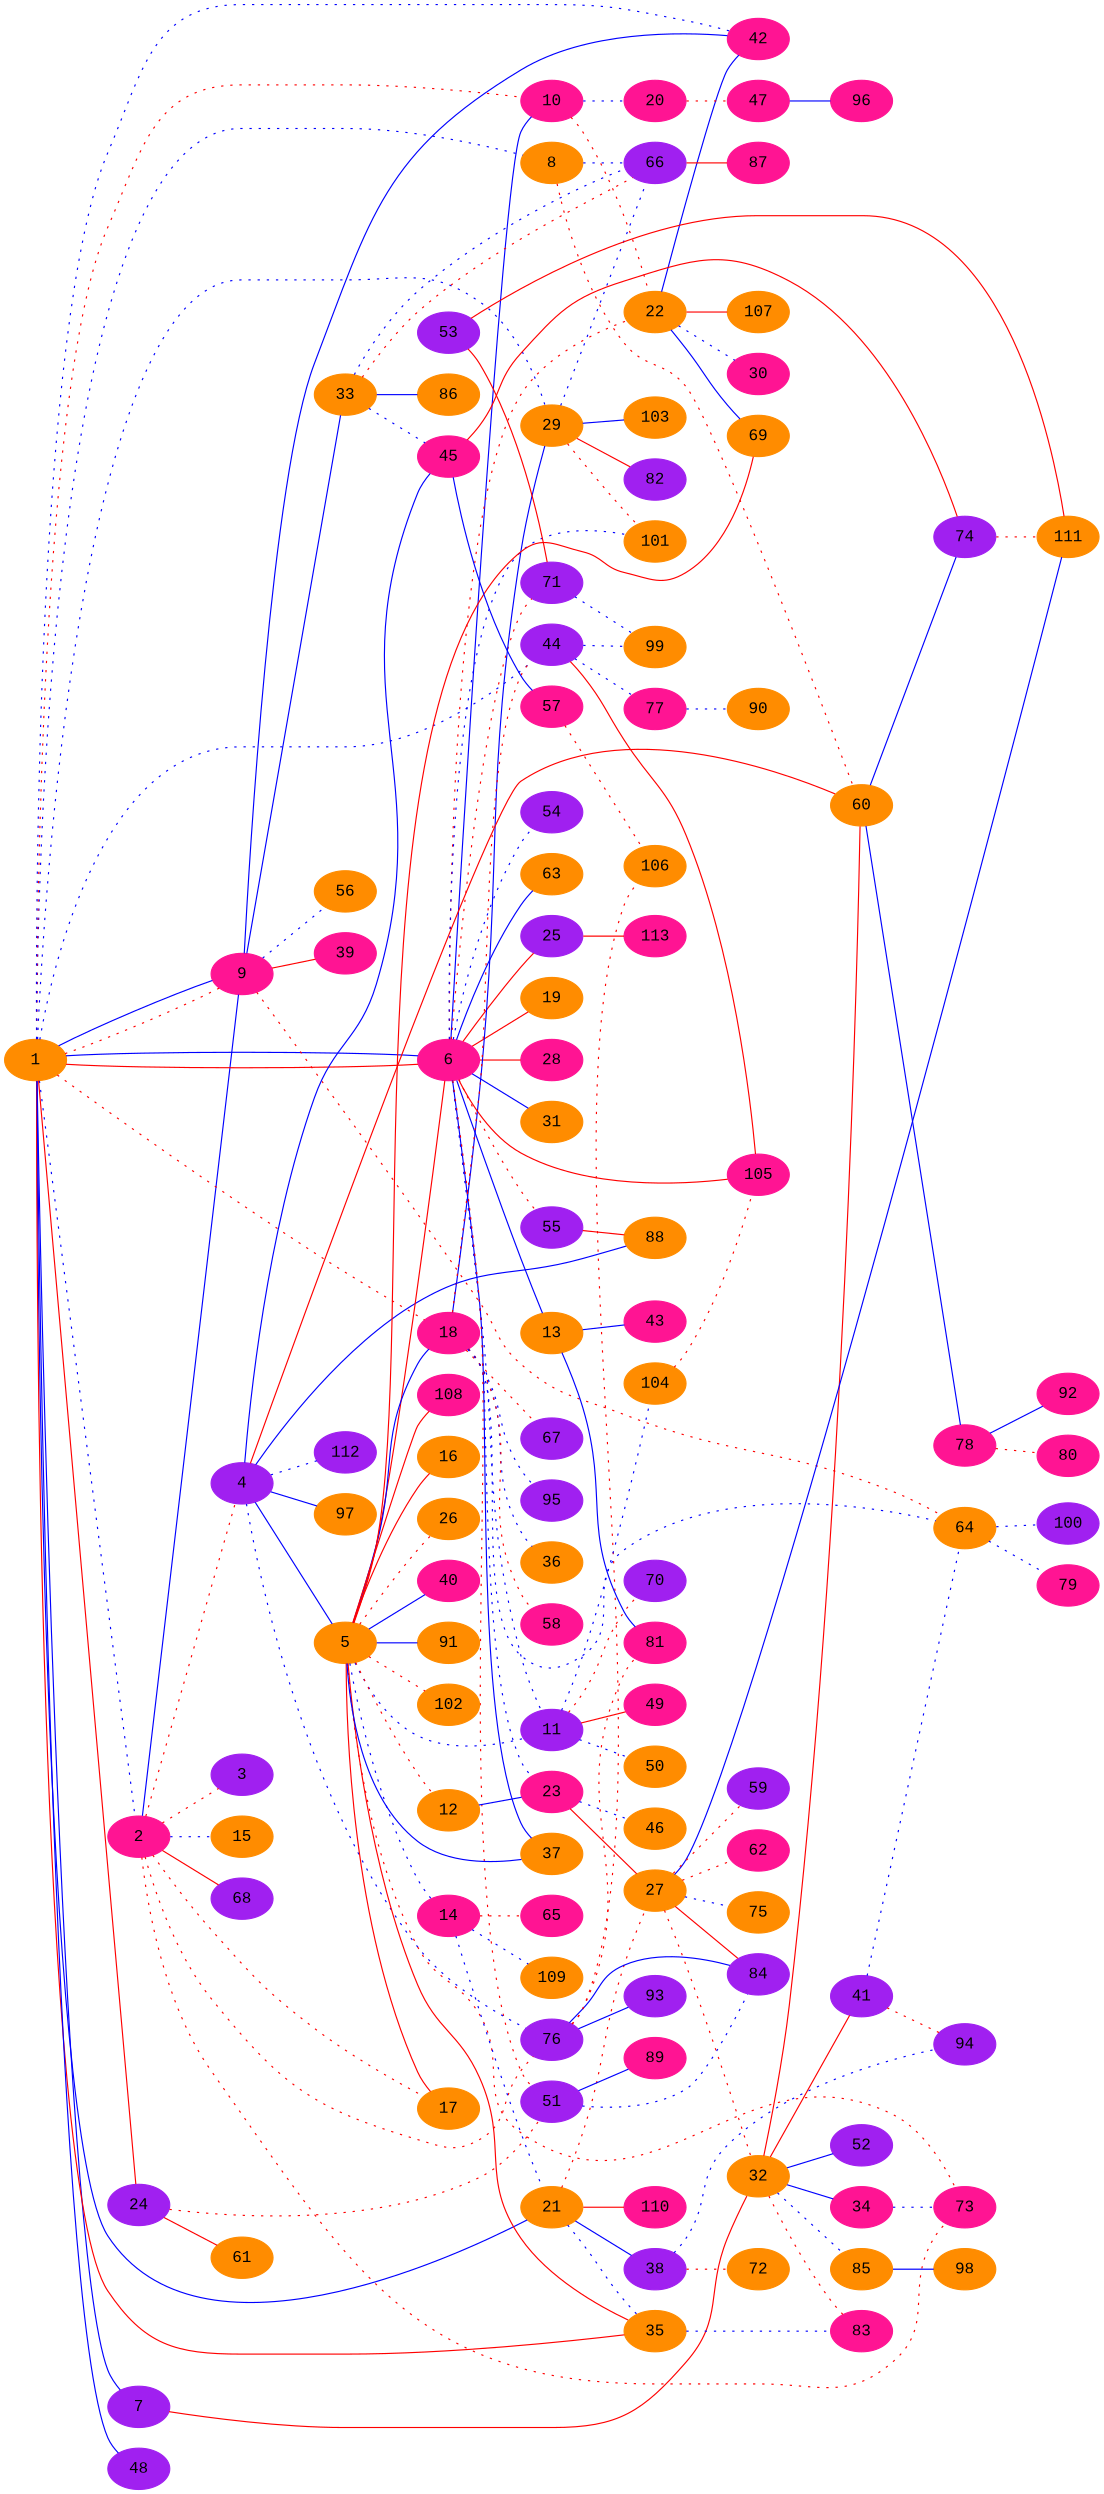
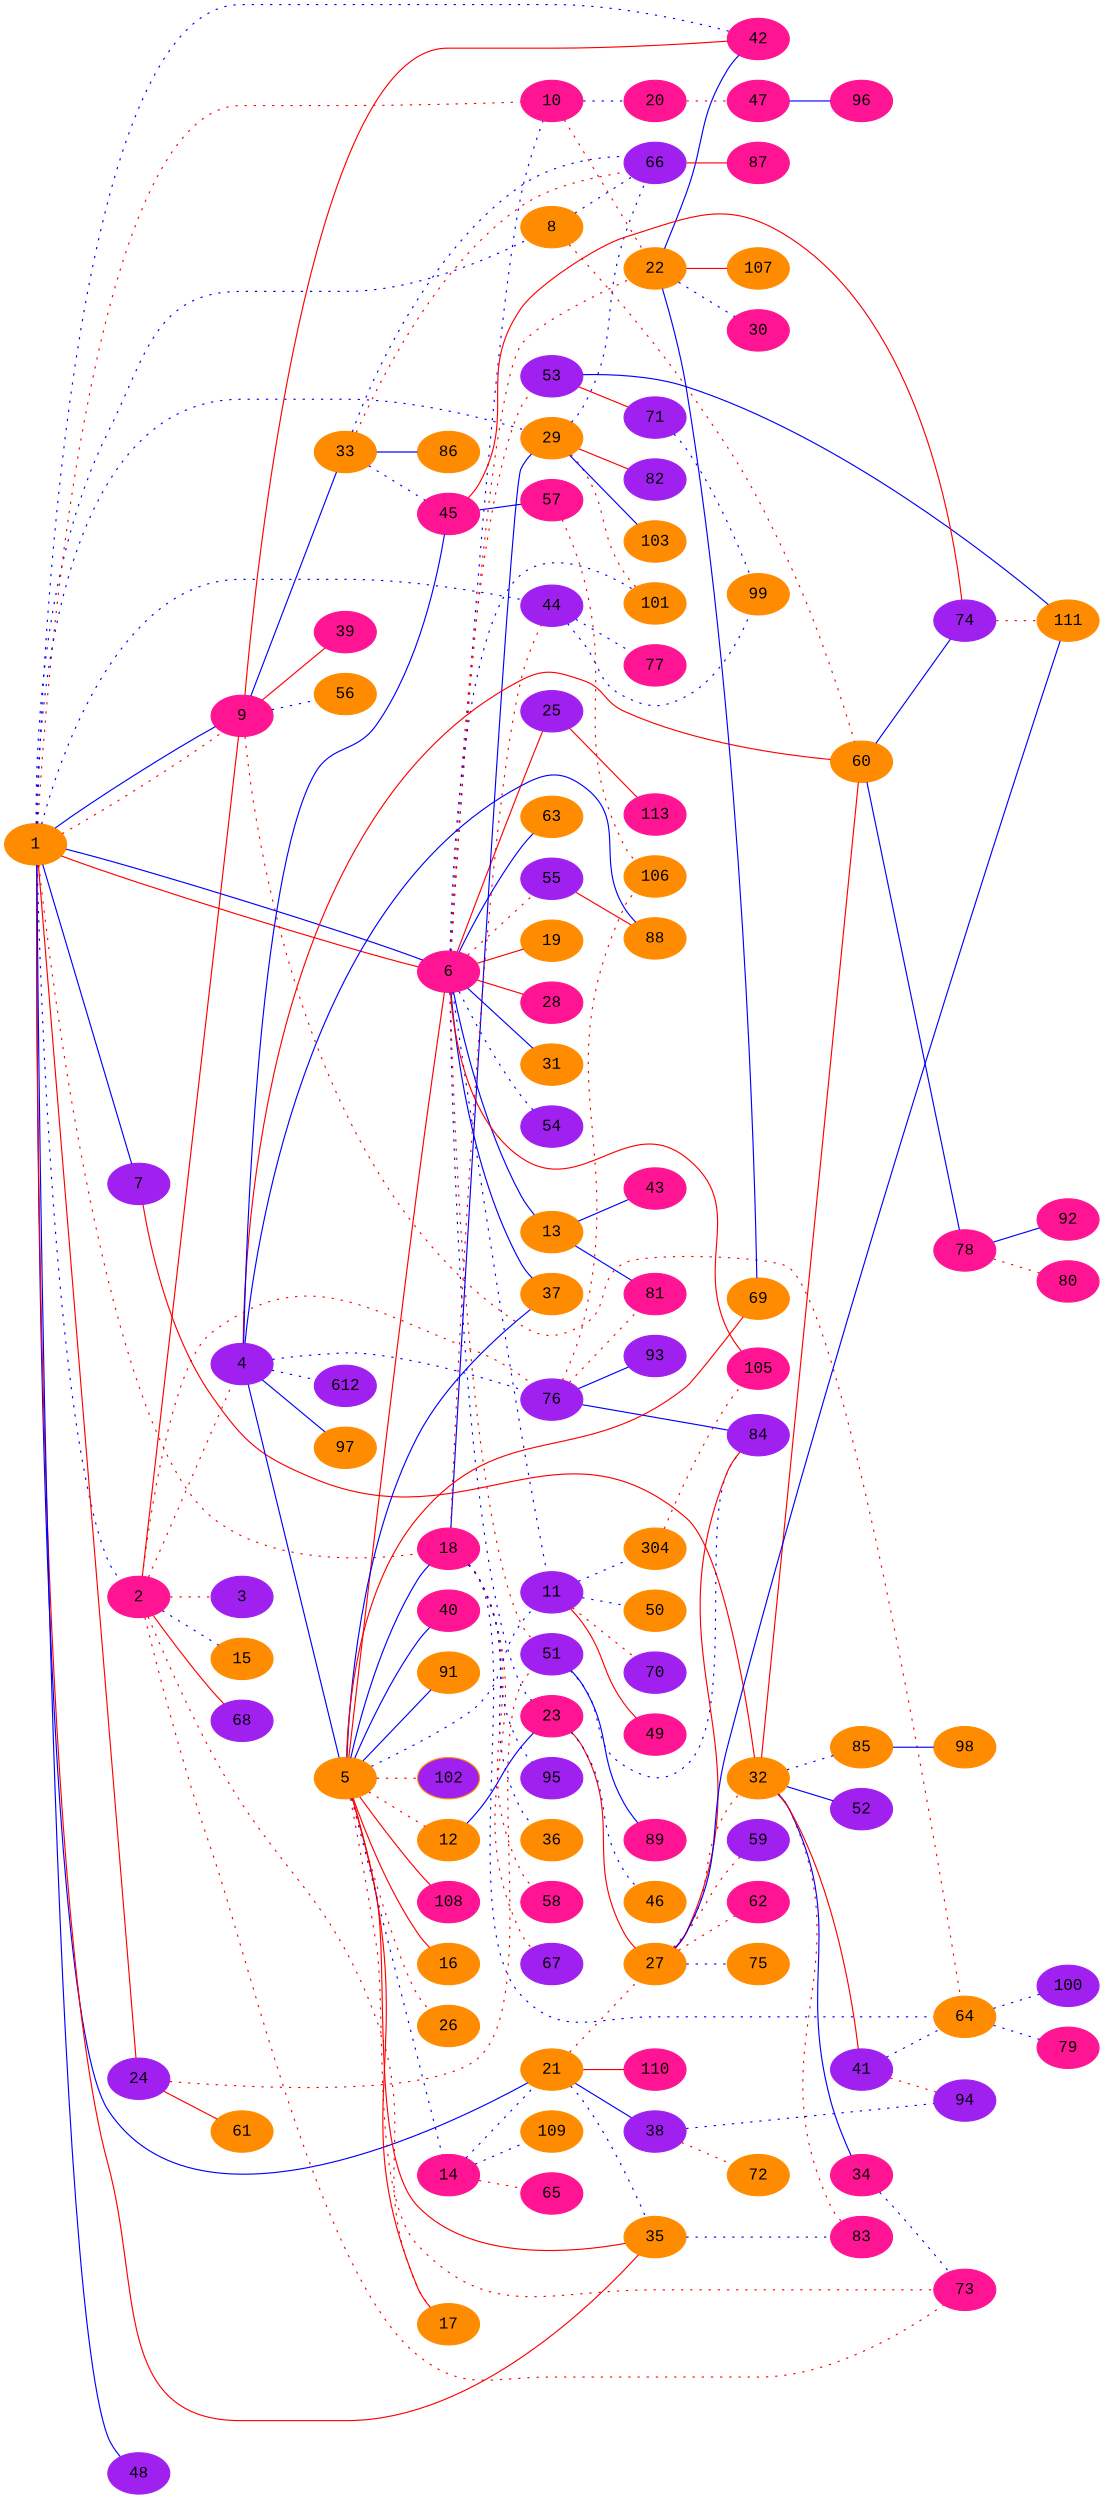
(851, 216) -> (832, 453)
(313, 370) -> (329, 212)
(488, 460) -> (503, 326)
(758, 709) -> none
(476, 815) -> (471, 667)
(706, 891) -> none
(655, 1384) -> (655, 1549)
(190, 1405) -> (190, 1156)
(345, 1452) -> (345, 1386)
(449, 1705) -> (449, 1778)
